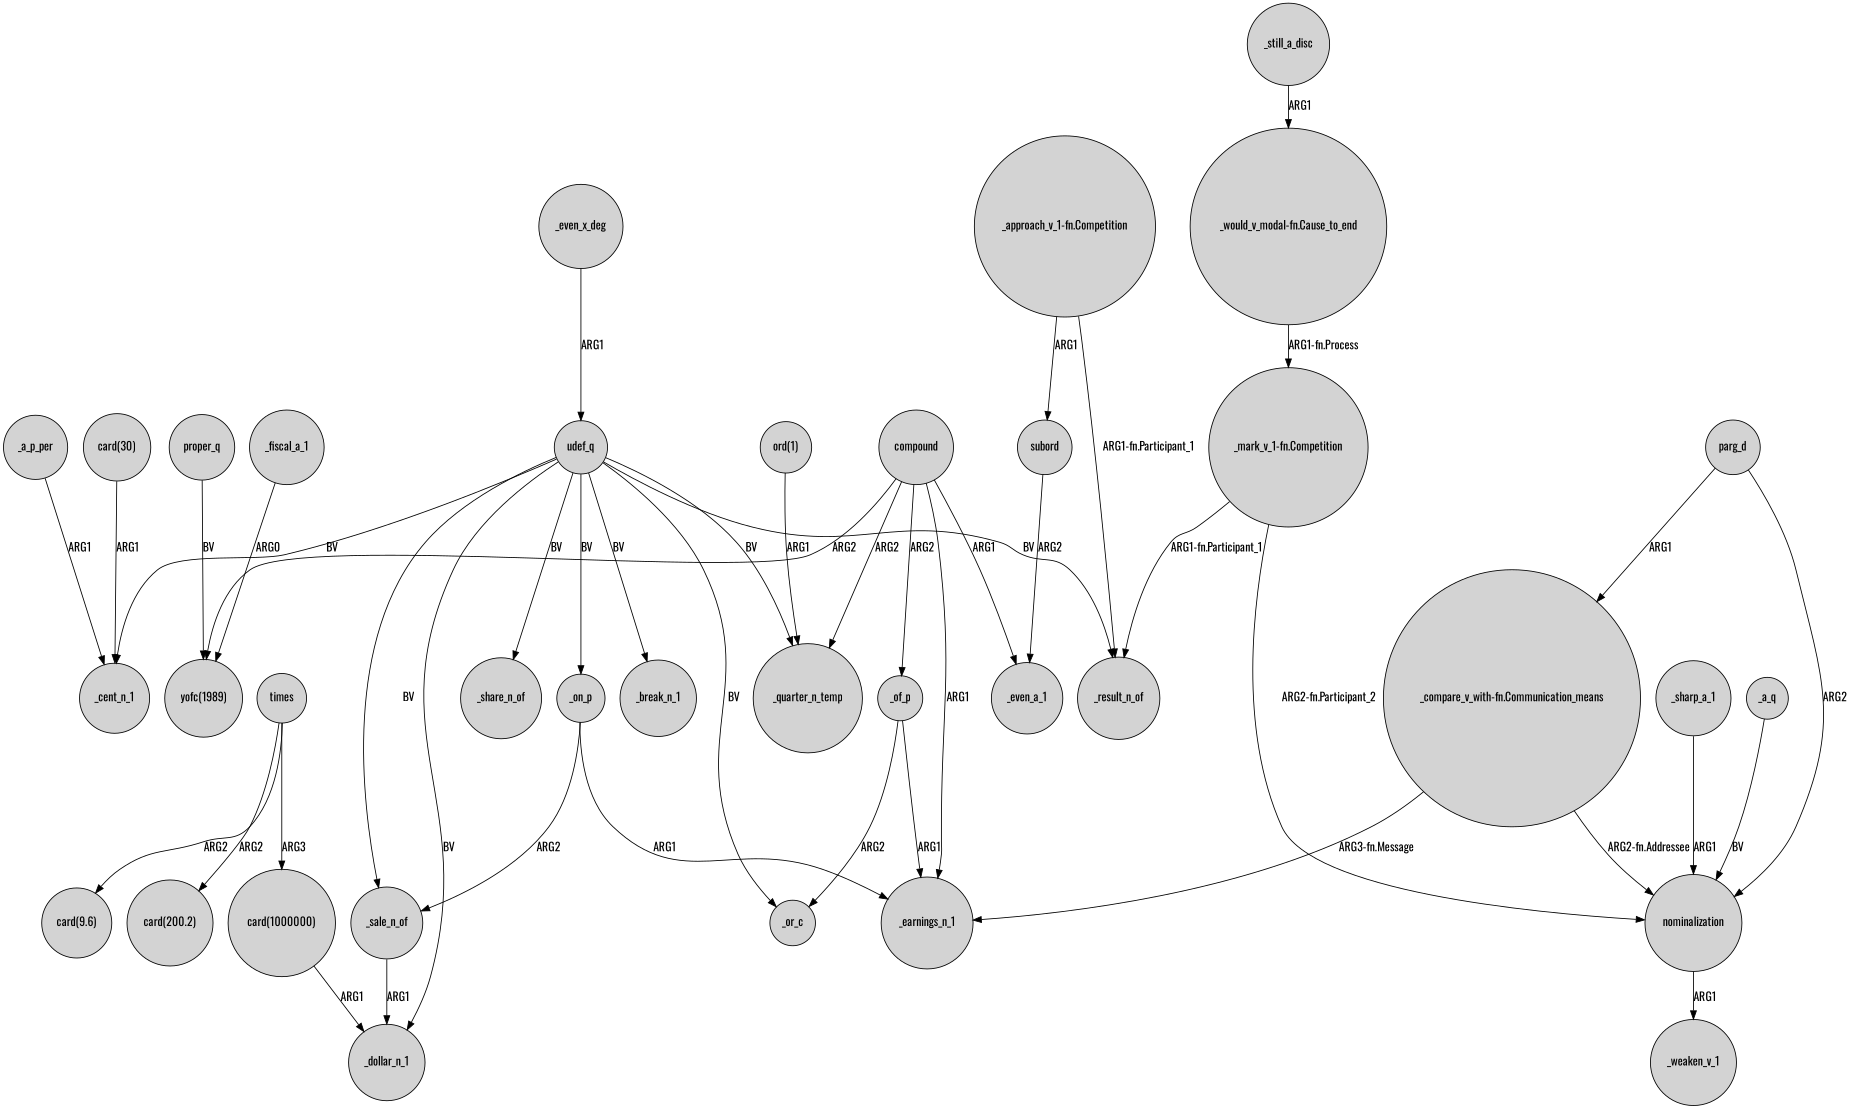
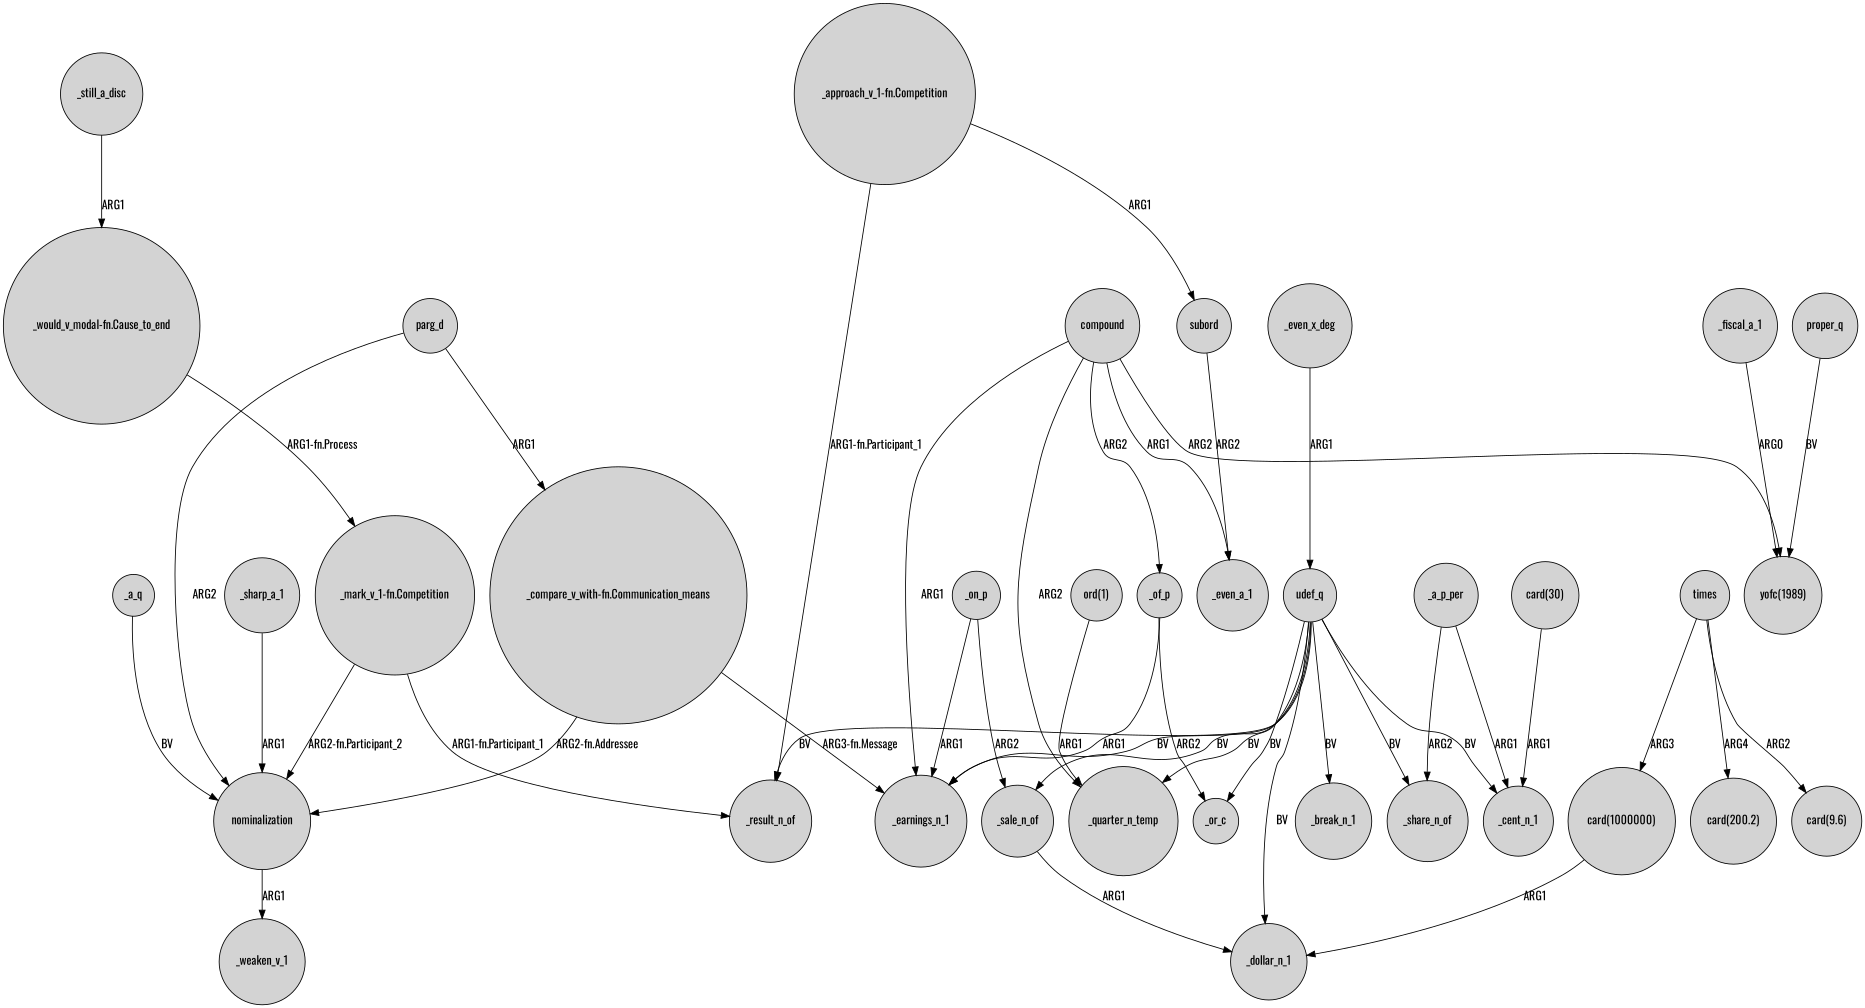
(581, 570) -> (1146, 743)
none -> (1432, 699)
(251, 848) -> (1736, 745)
